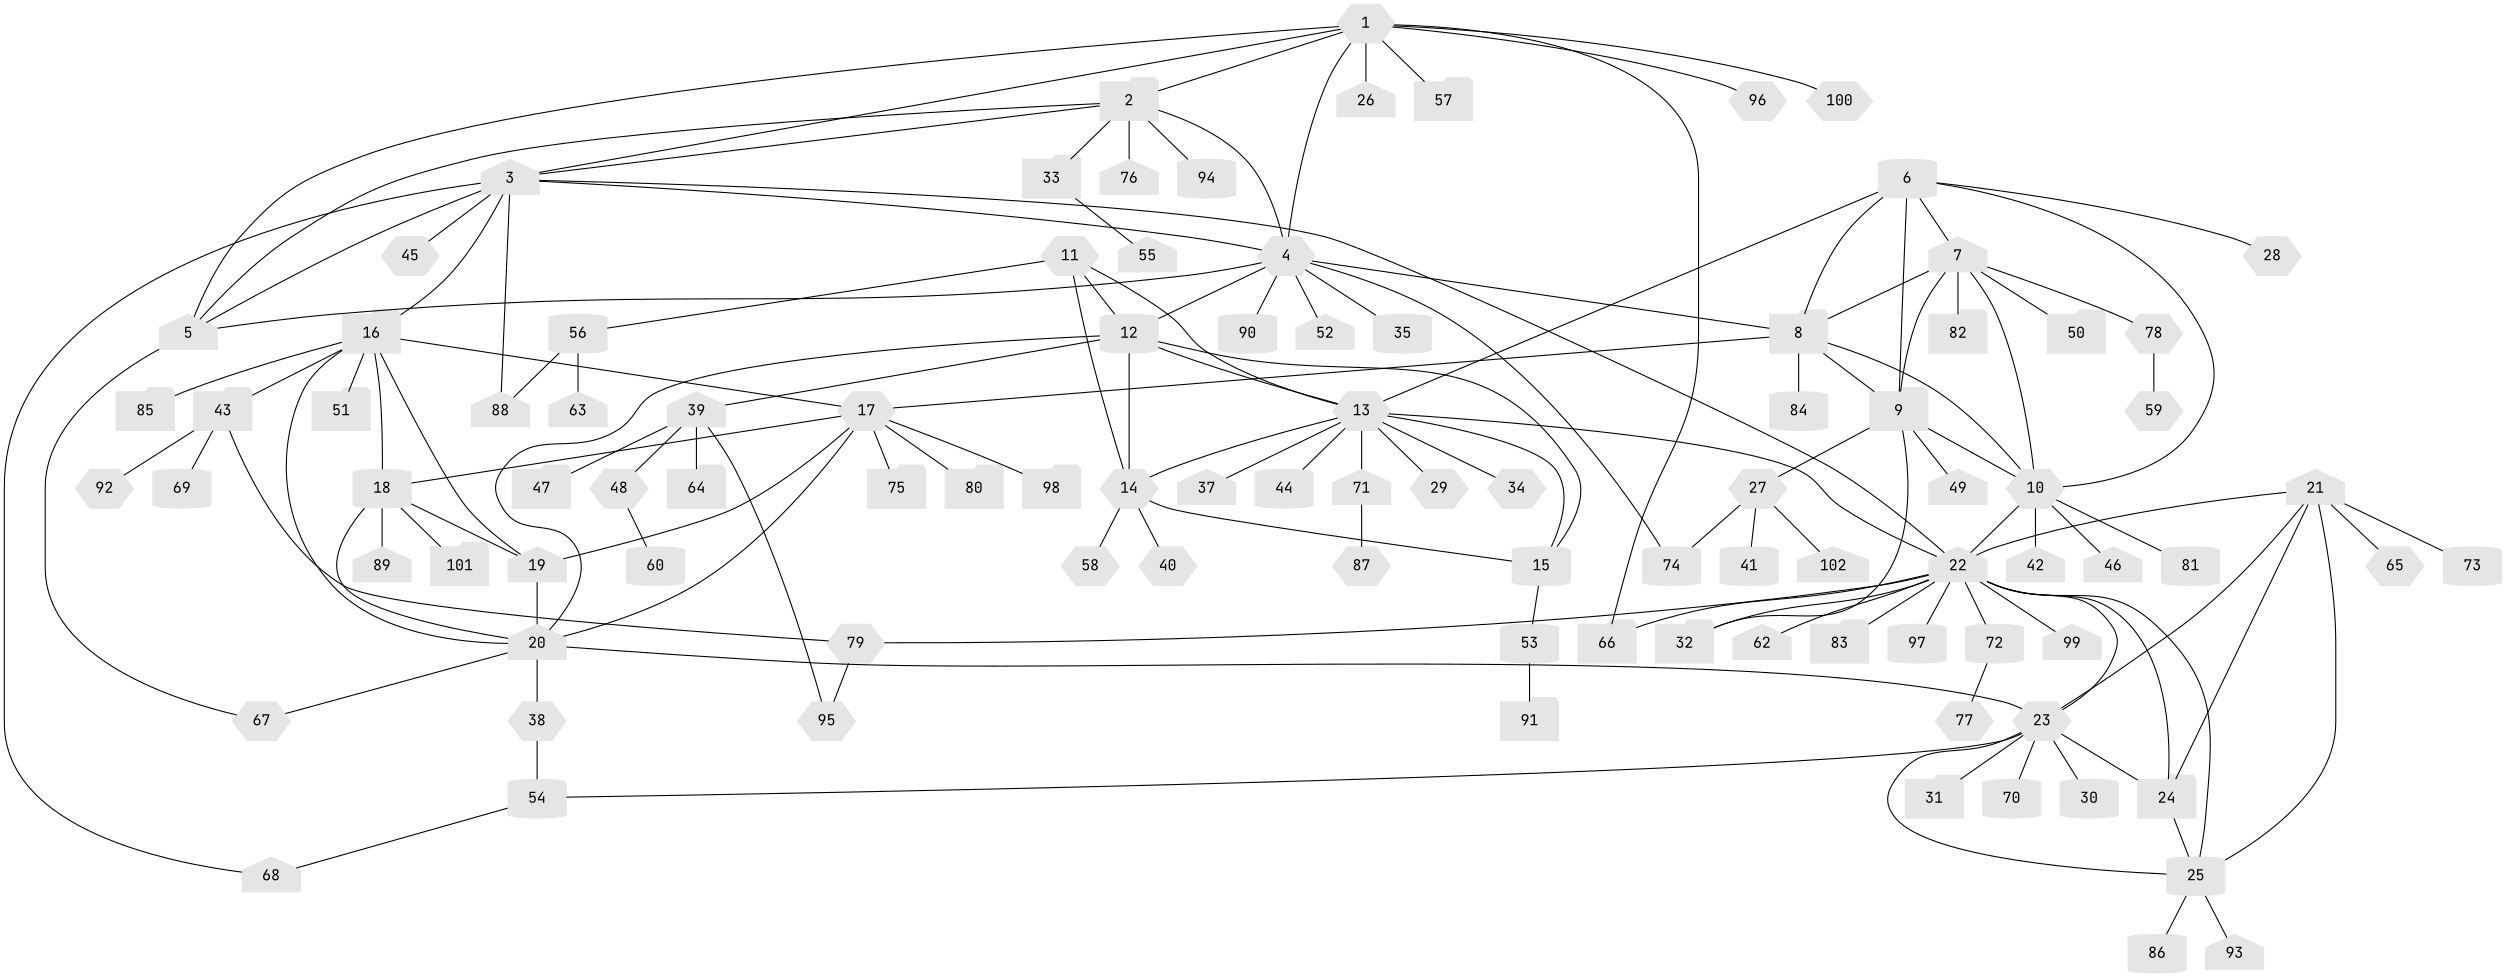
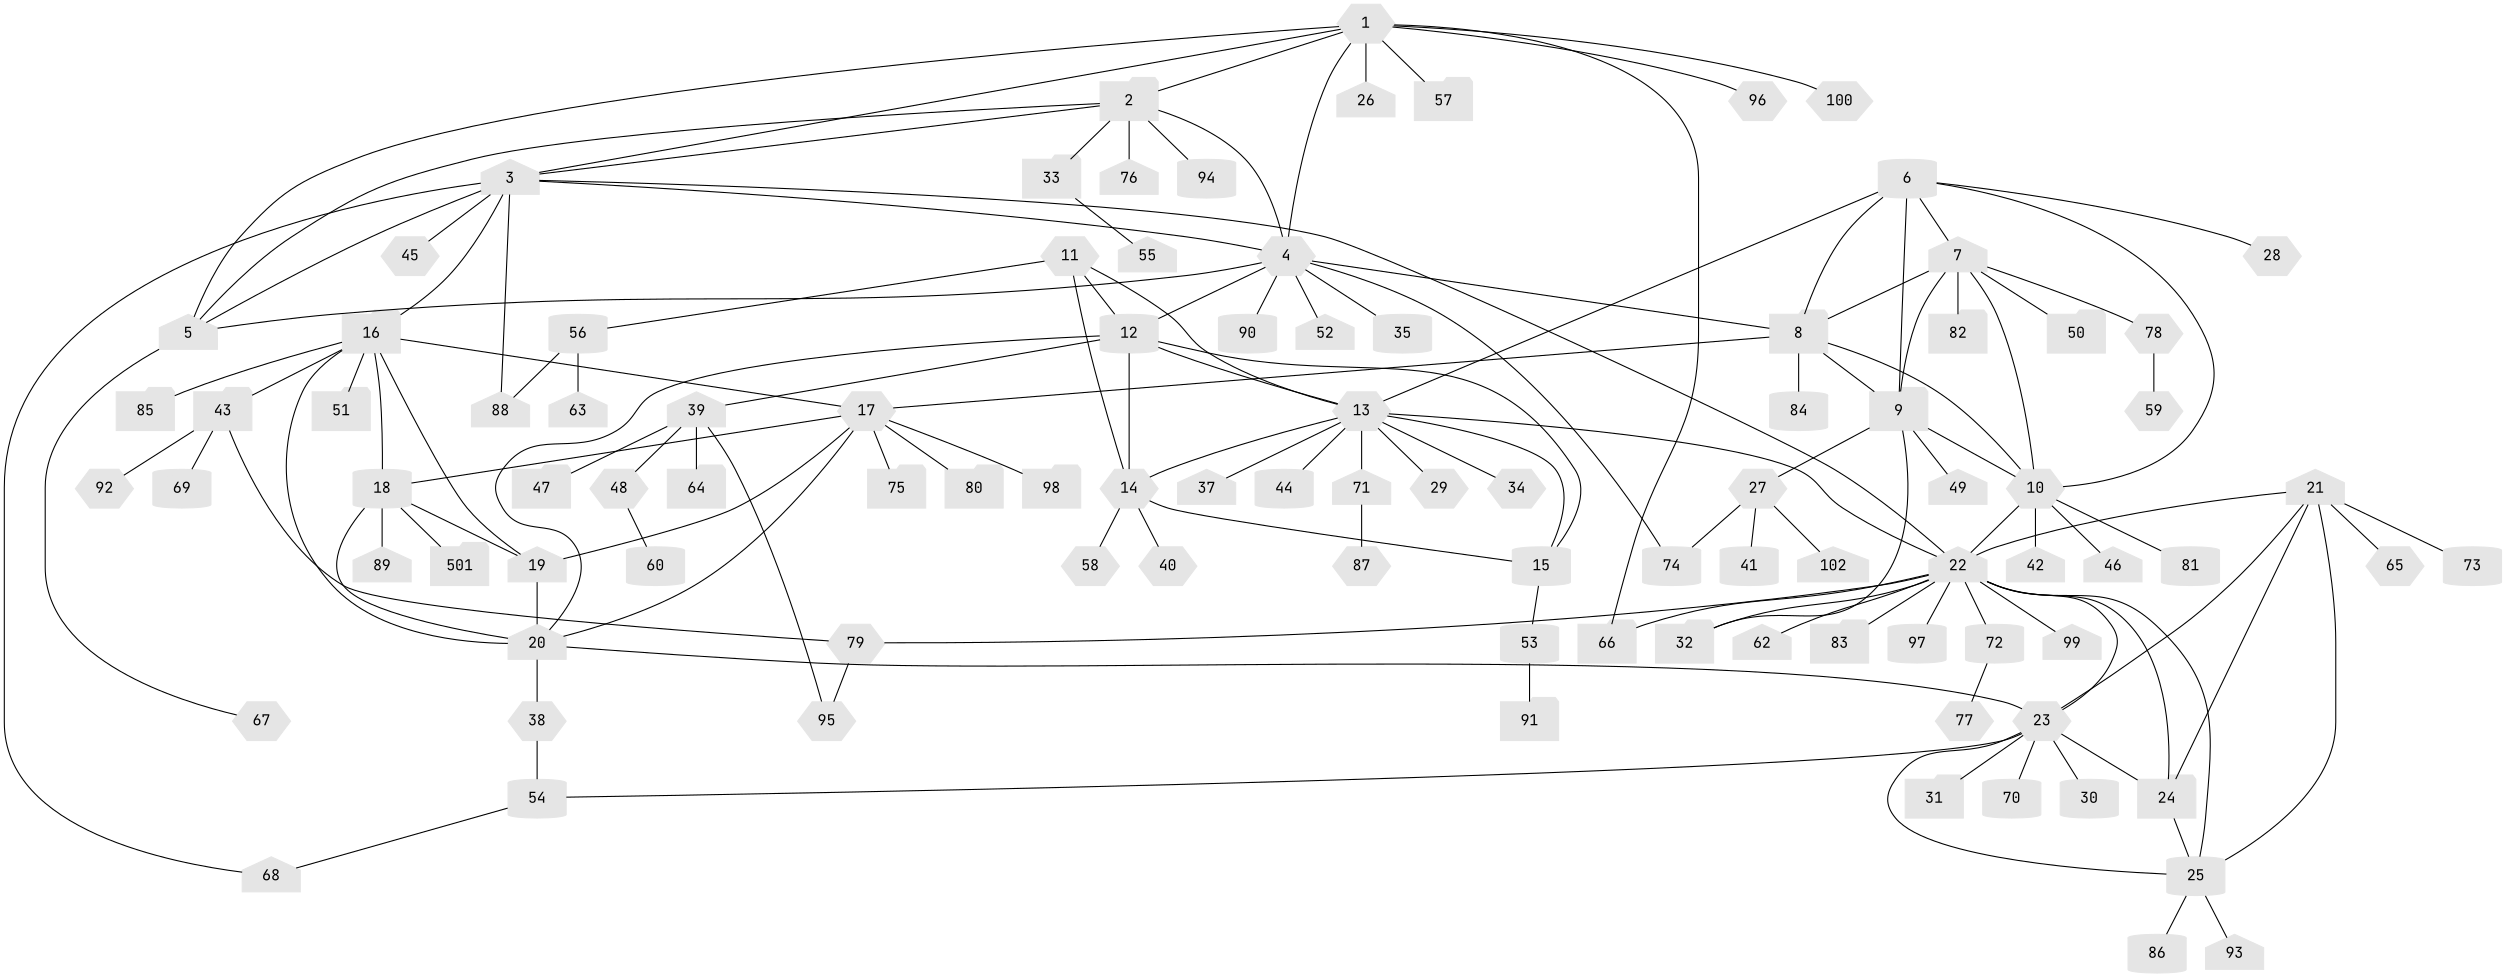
(460, 566) -> (460, 566)
(396, 683) -> none
